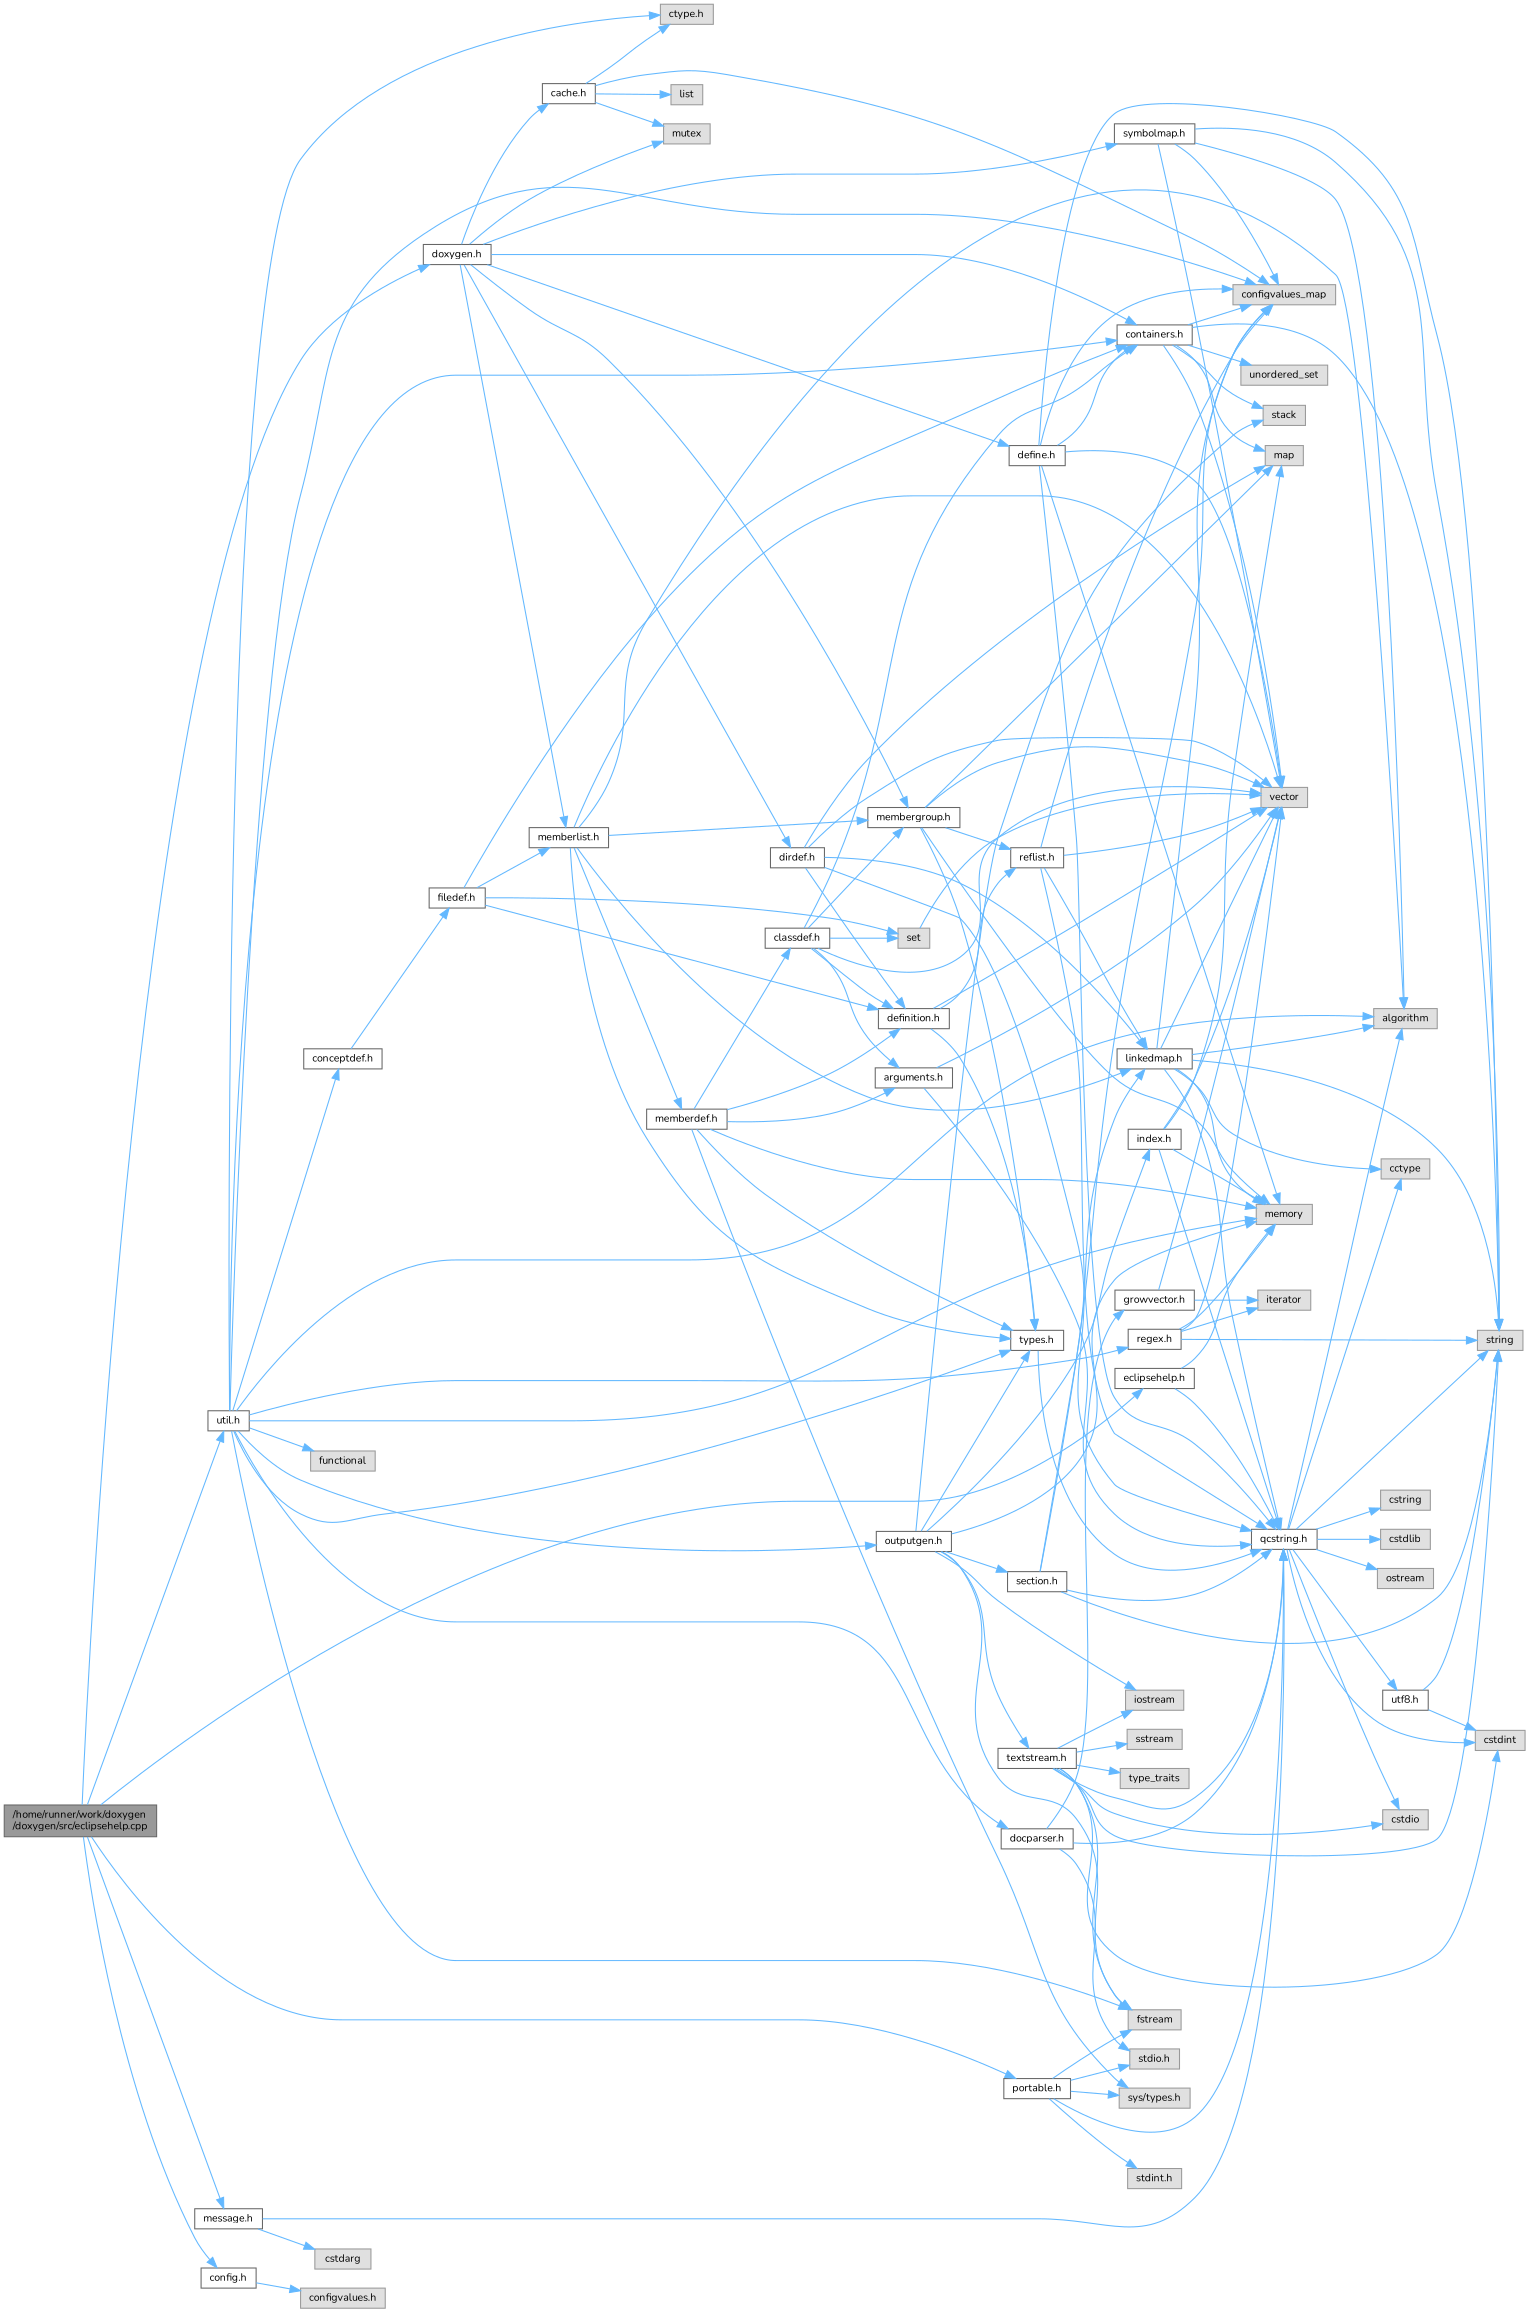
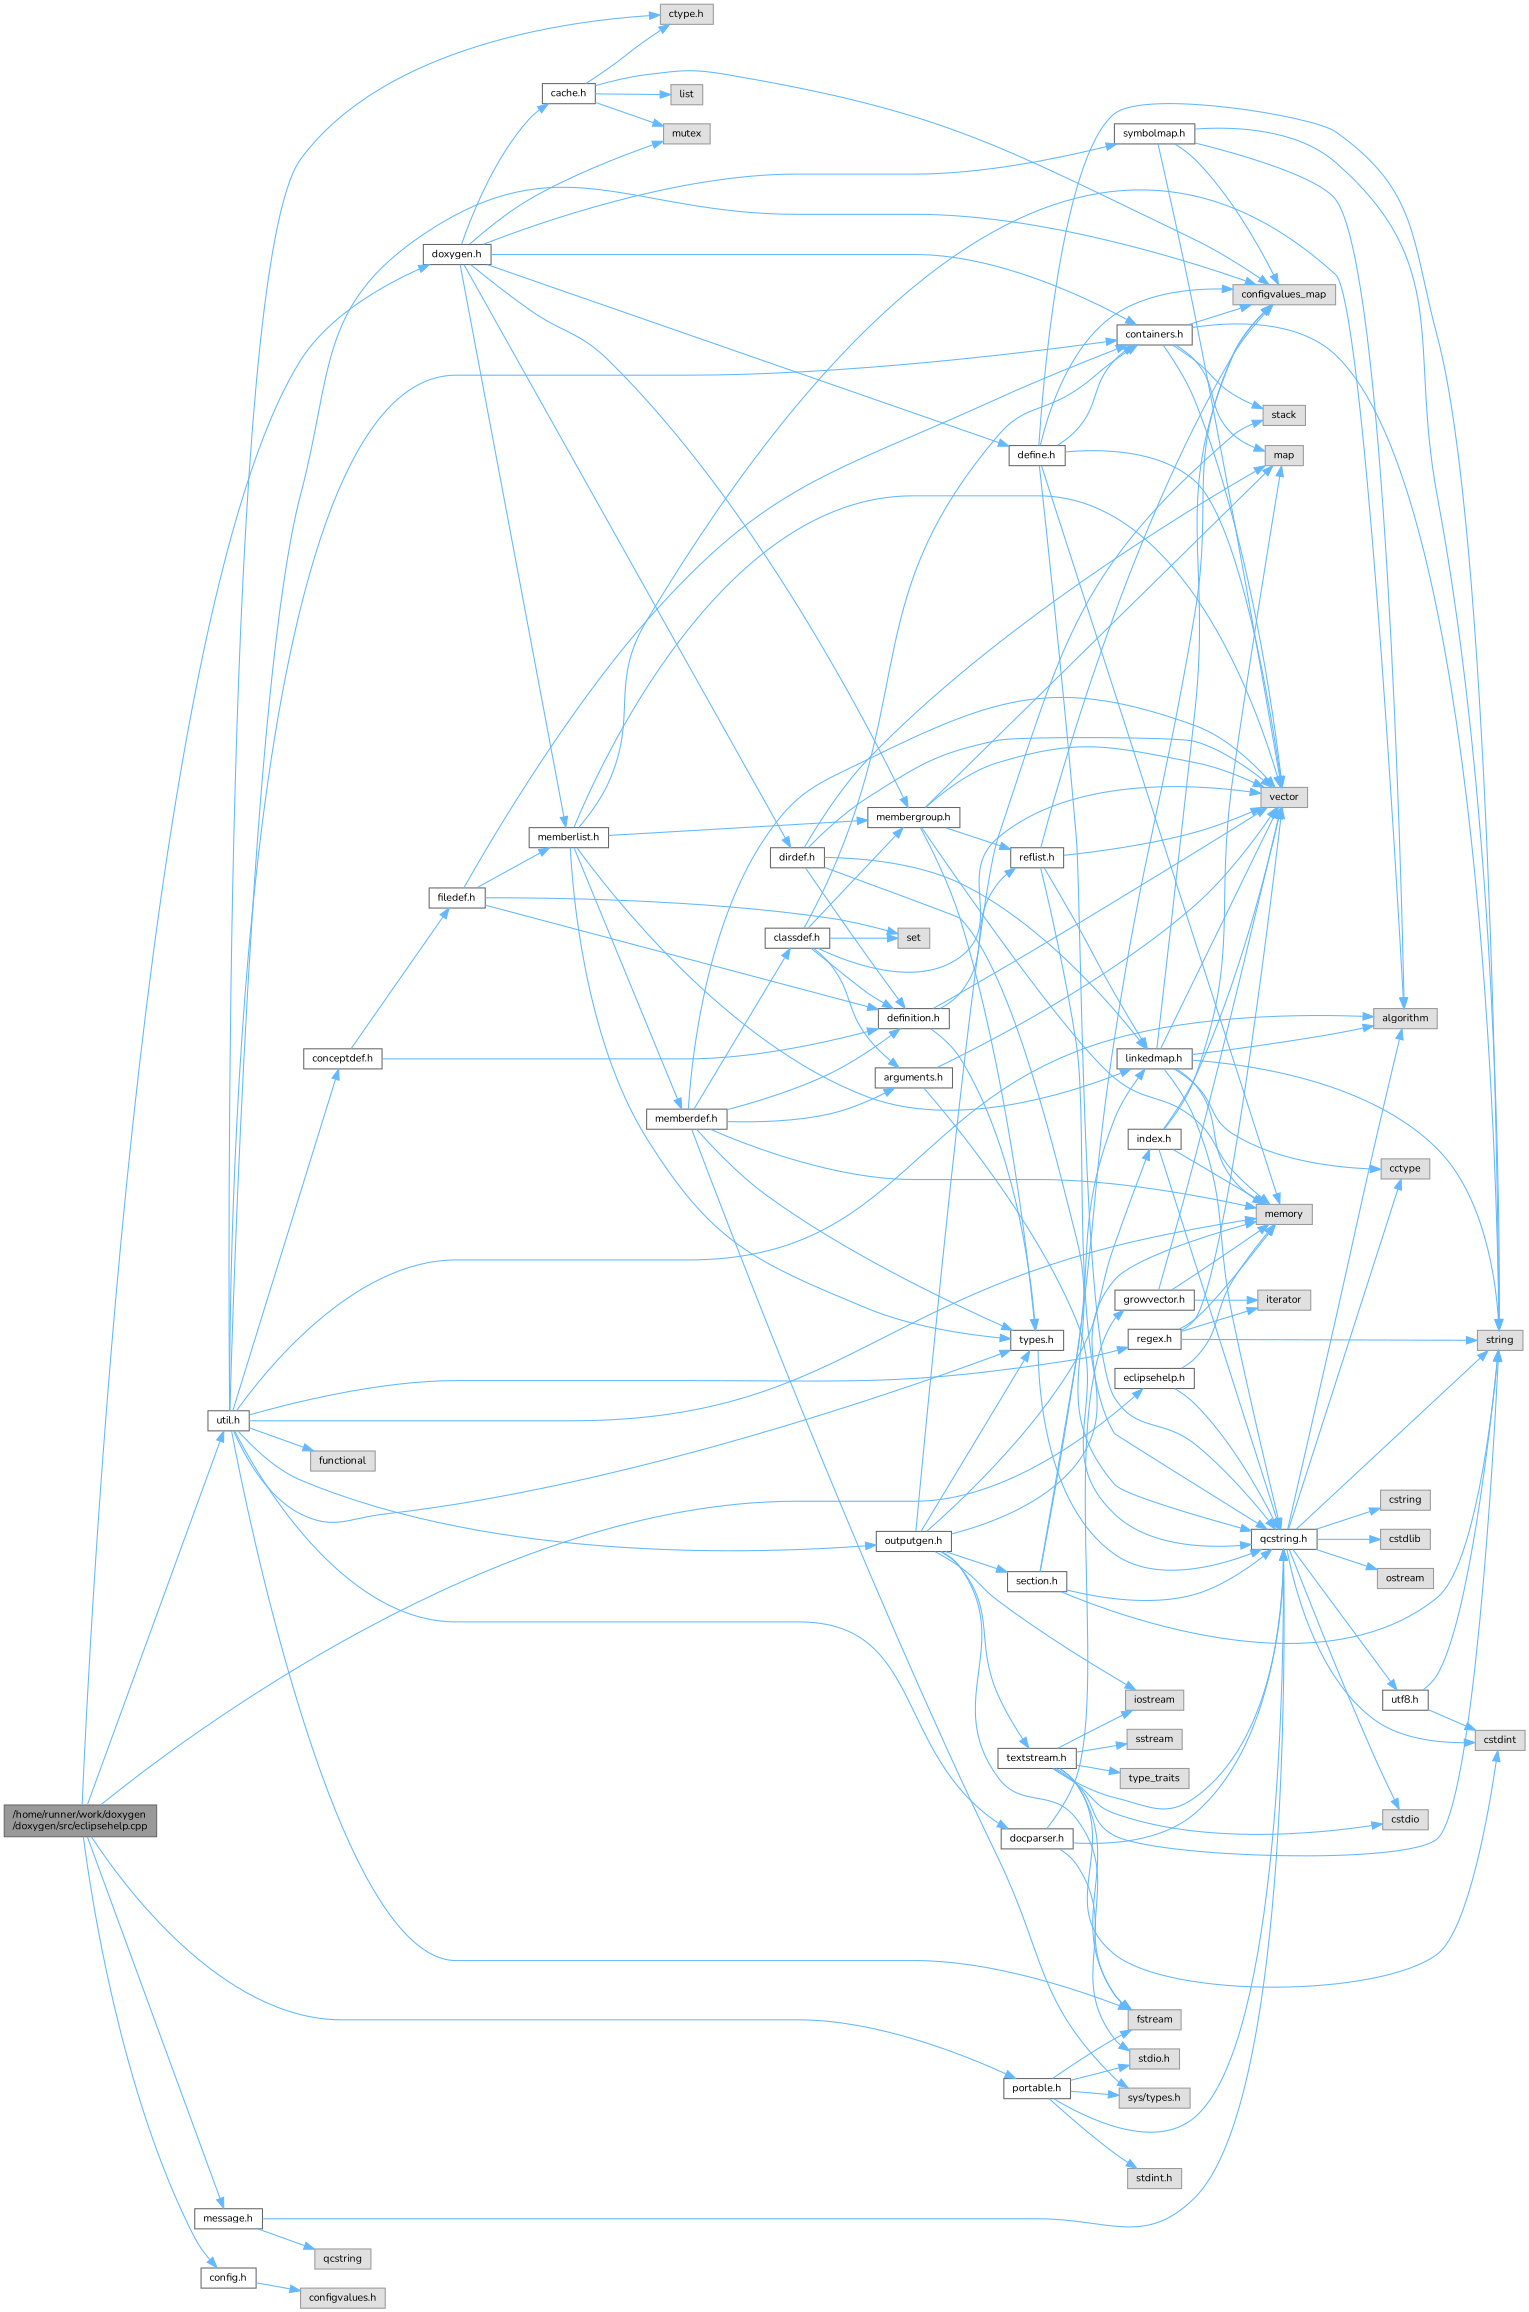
(1284, 375) -> none
(1062, 812) -> (895, 747)
none -> (626, 1059)
none -> (1205, 1268)
(343, 2259) -> (343, 2259)
